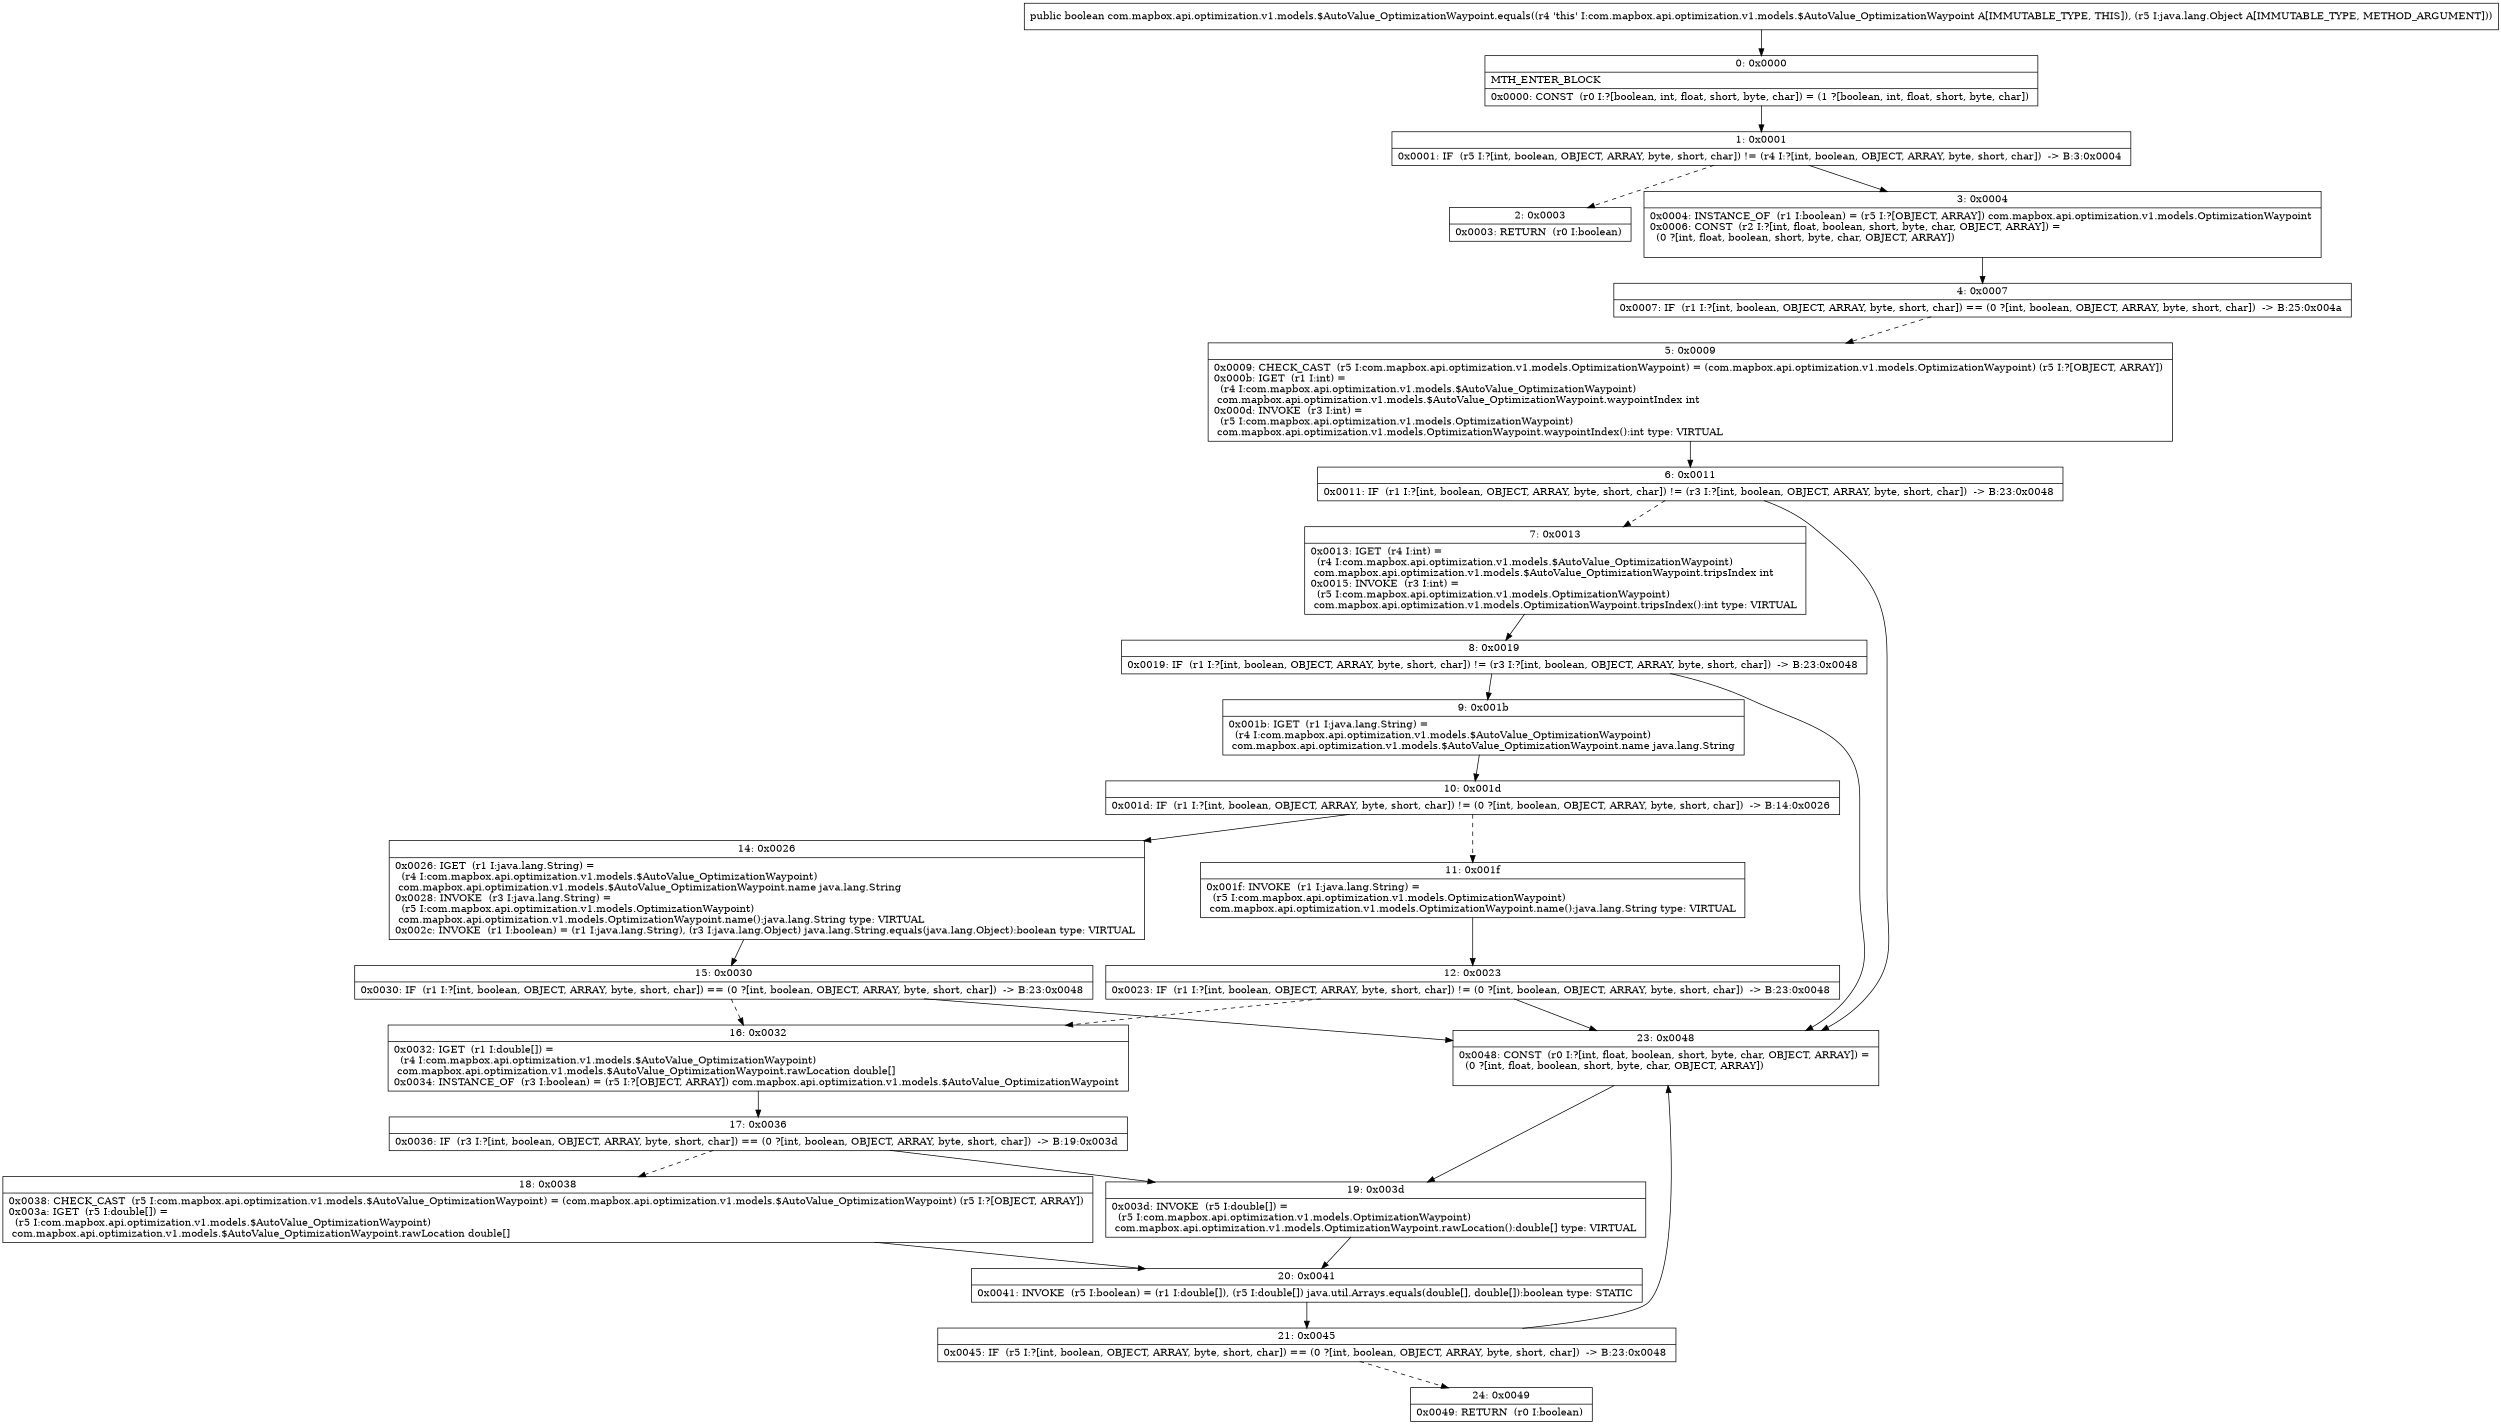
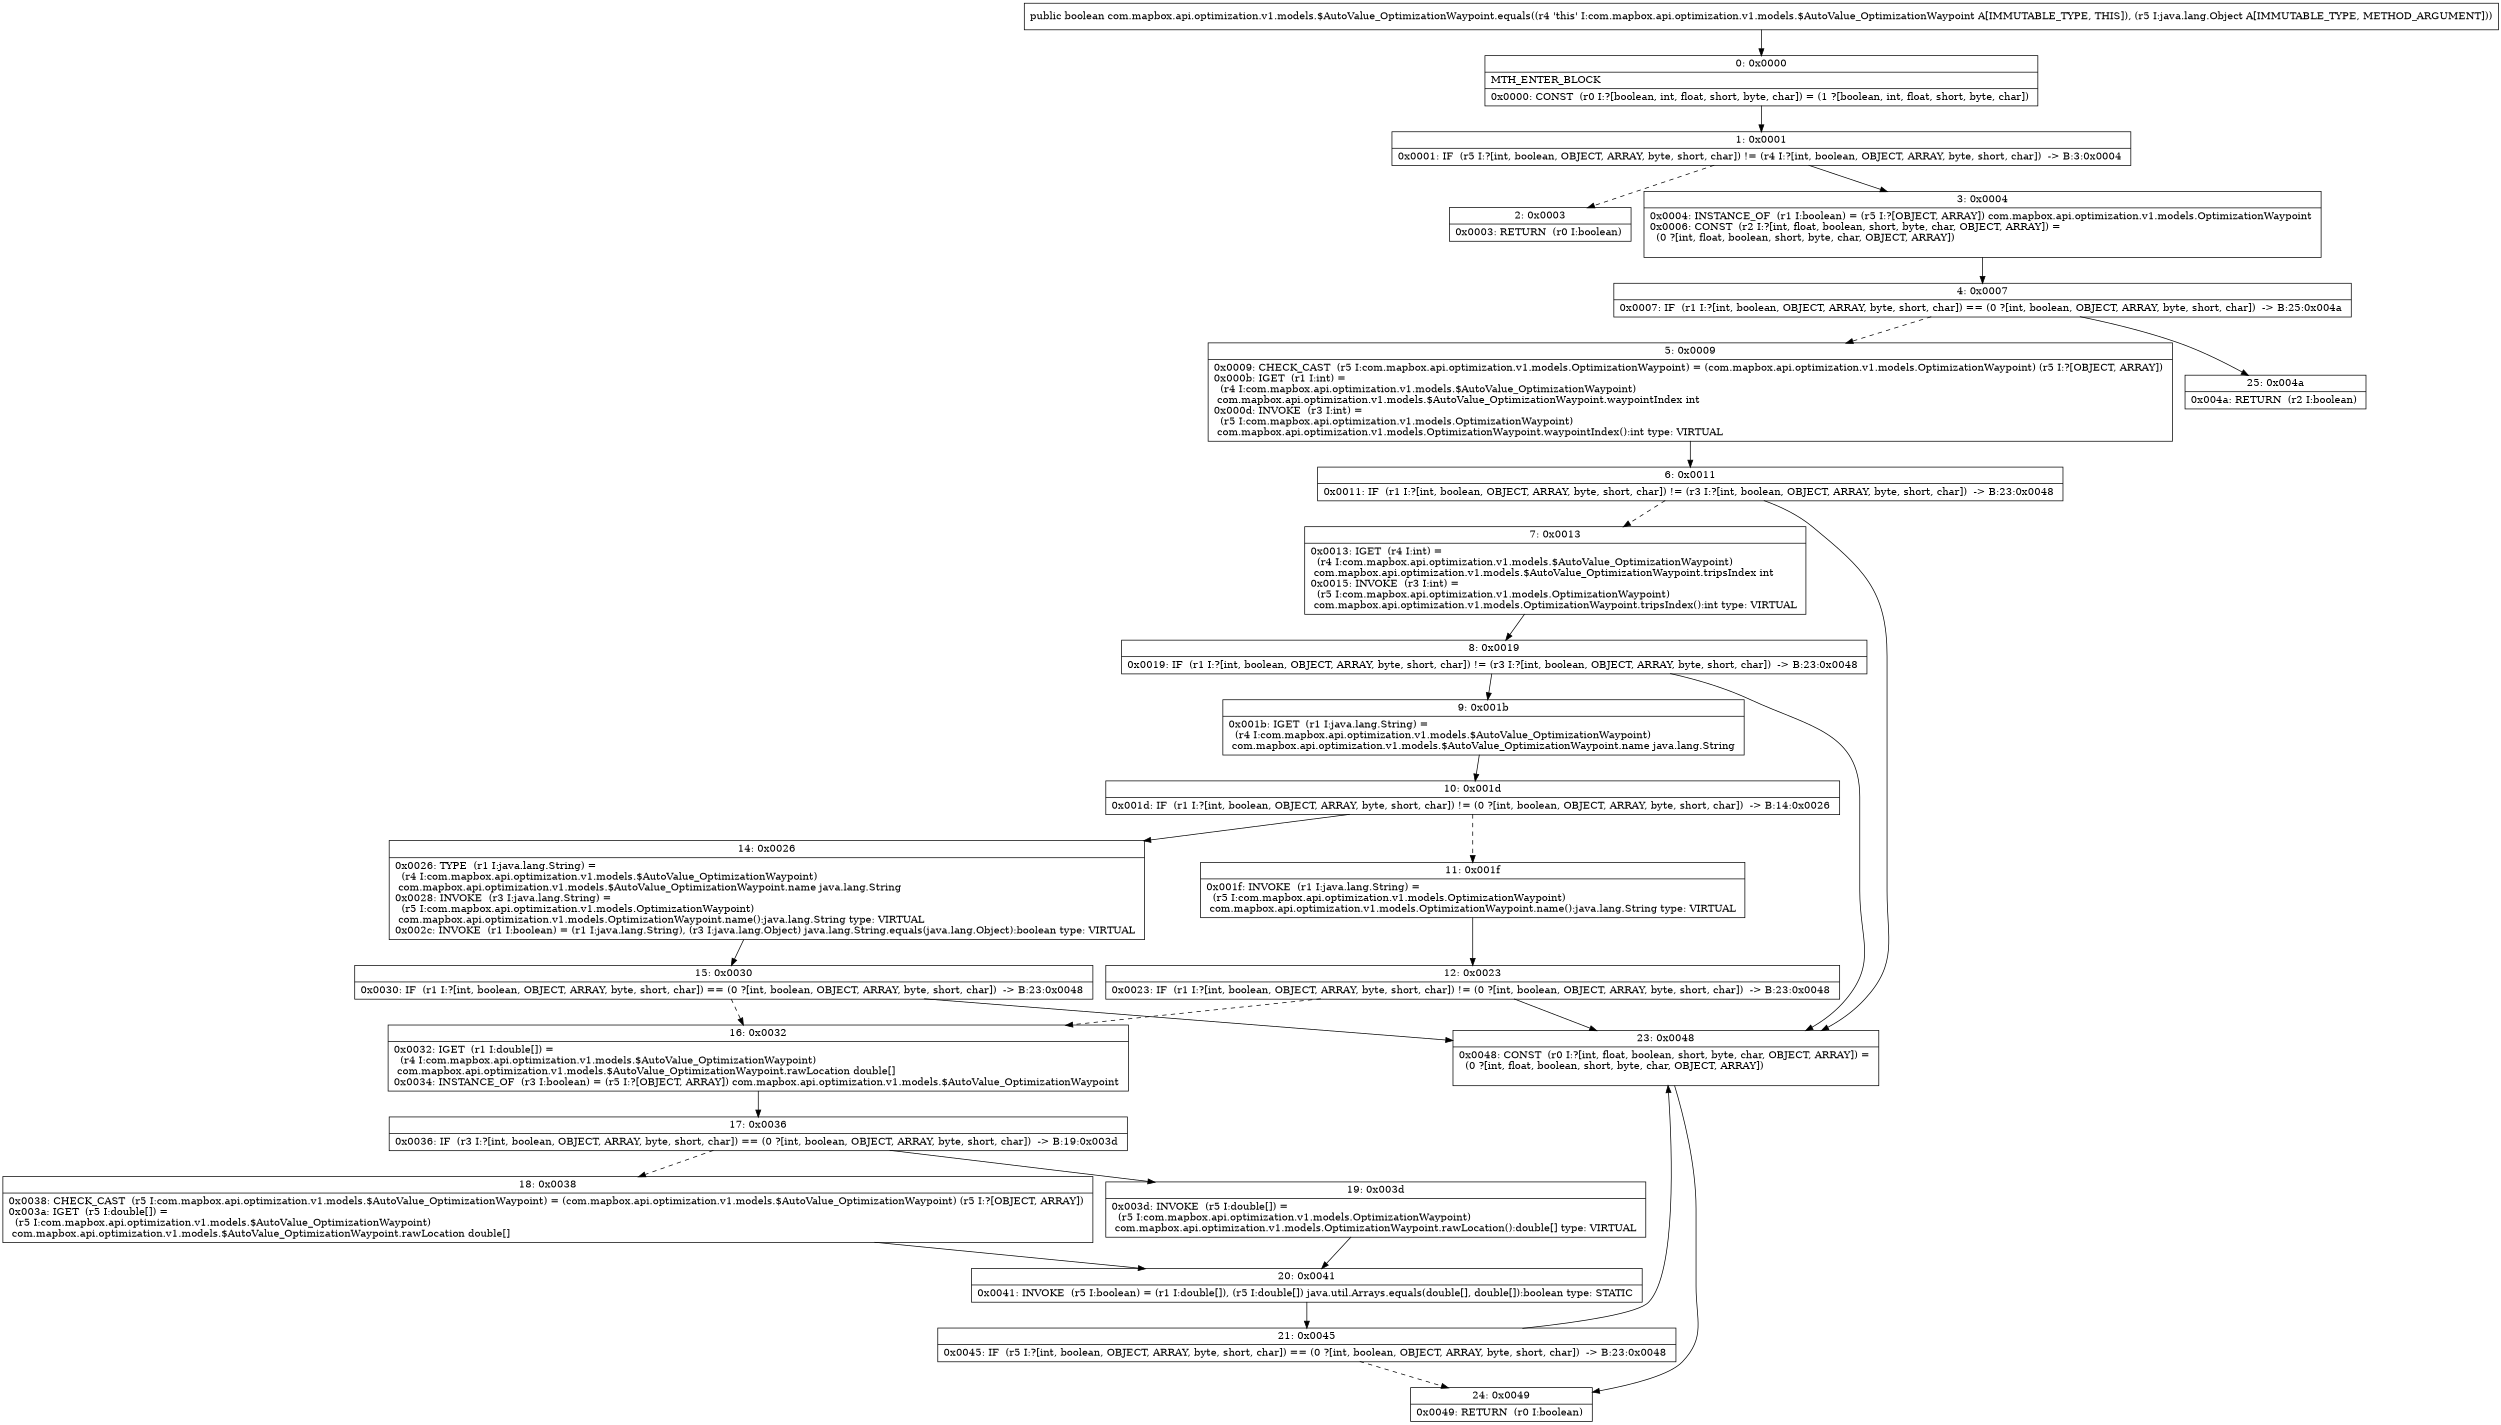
none -> (2276, 392)
(497, 866) -> (498, 866)
(1524, 1132) -> (1696, 1269)
